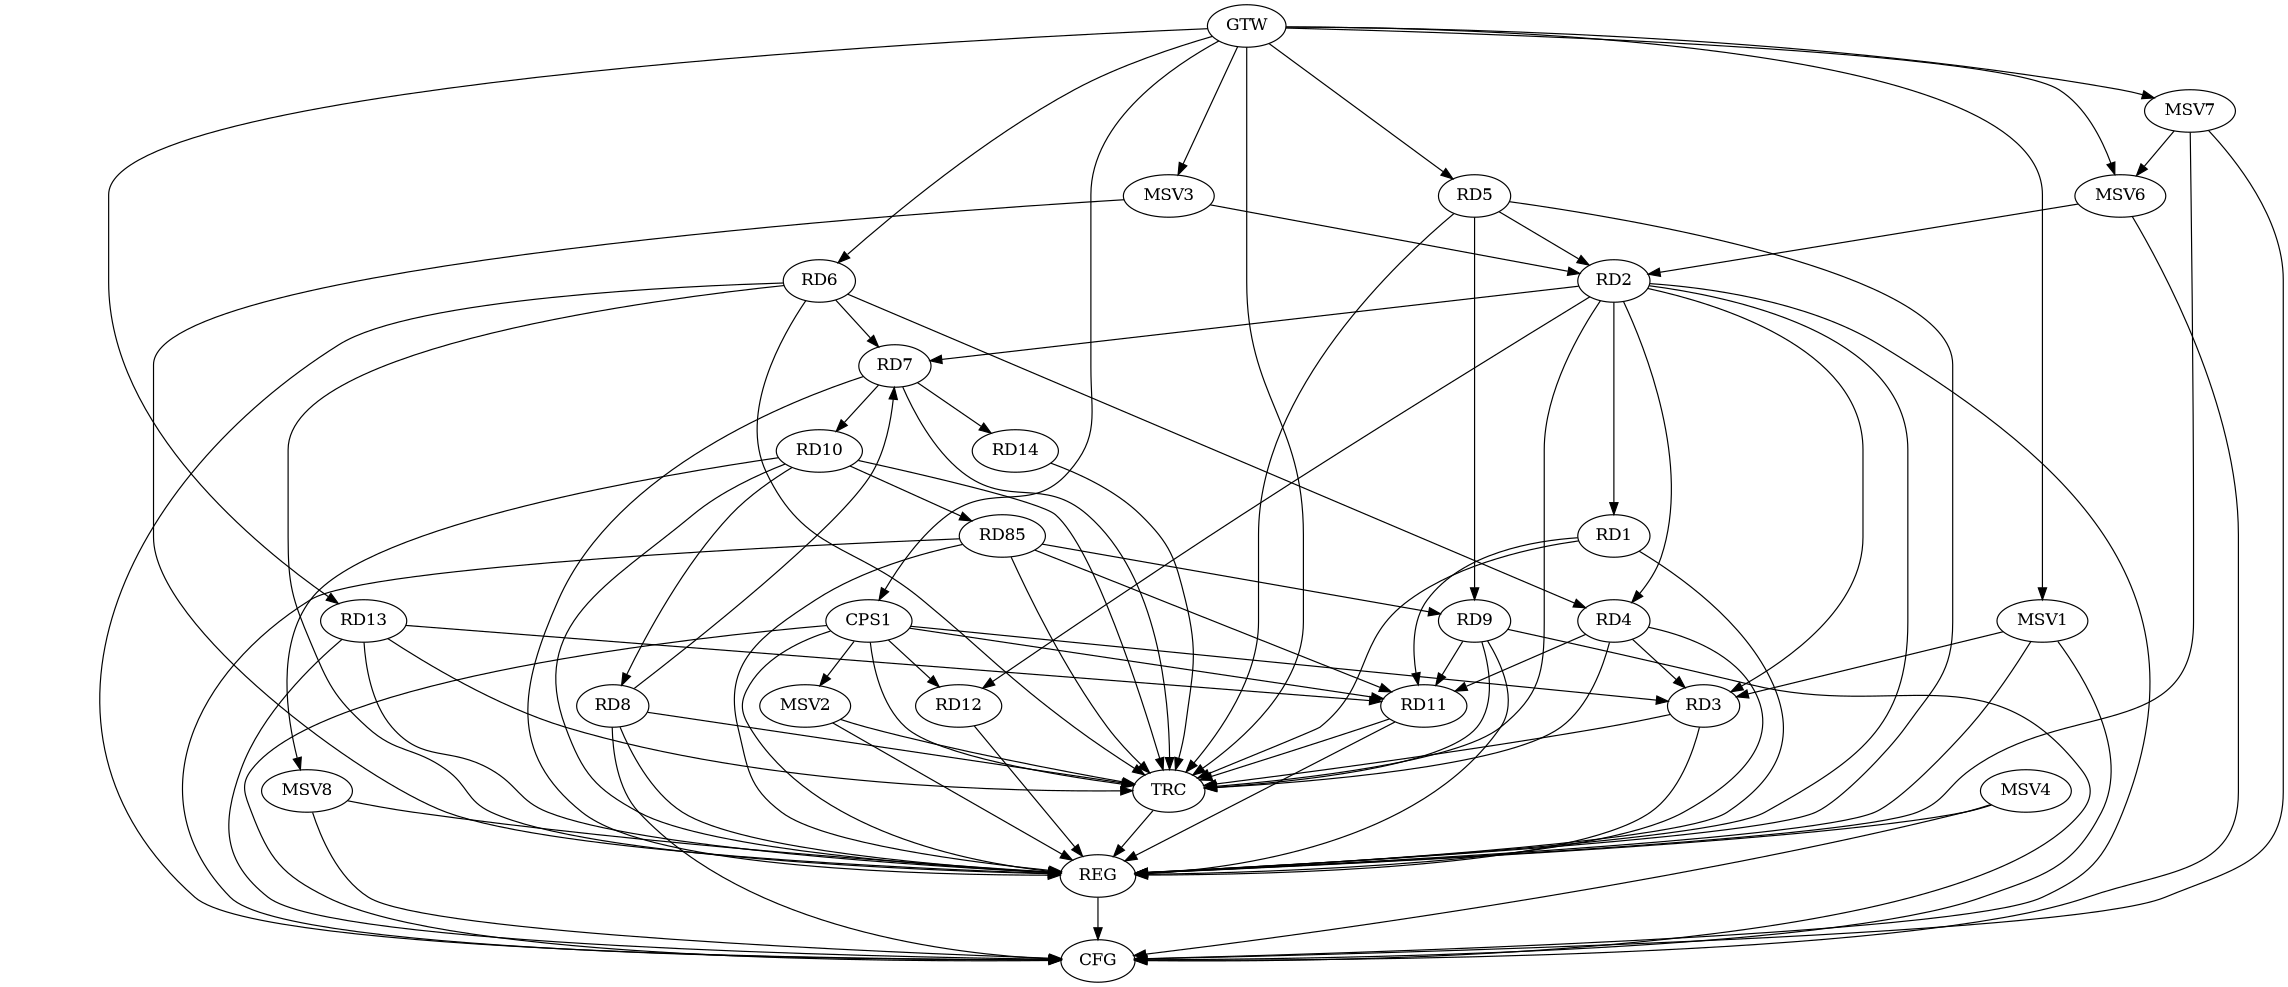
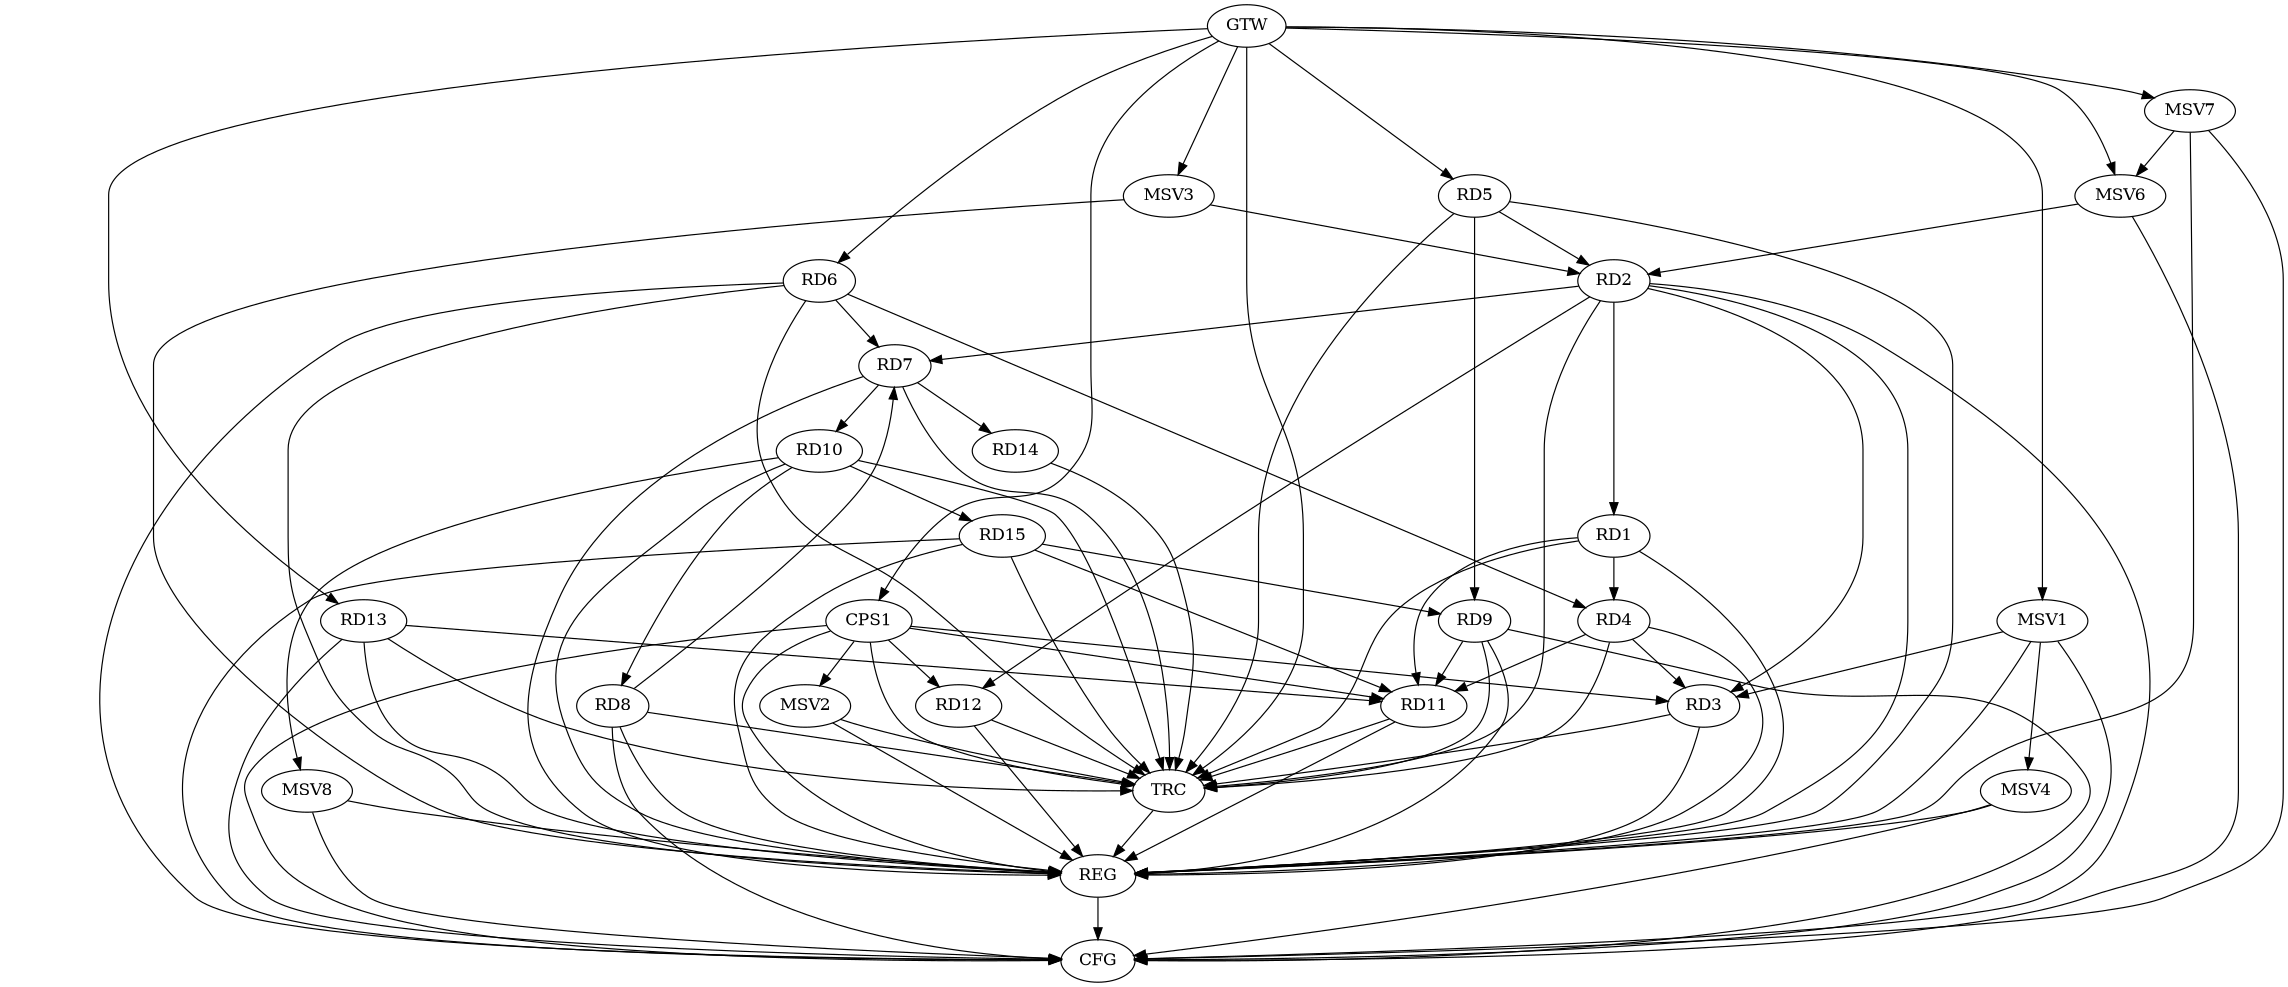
(1669, 448) -> (1614, 573)
(1002, 536) -> (1002, 536)
none -> (2035, 700)
none -> (1060, 747)
